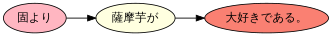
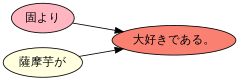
(77, 18) -> (94, 27)
